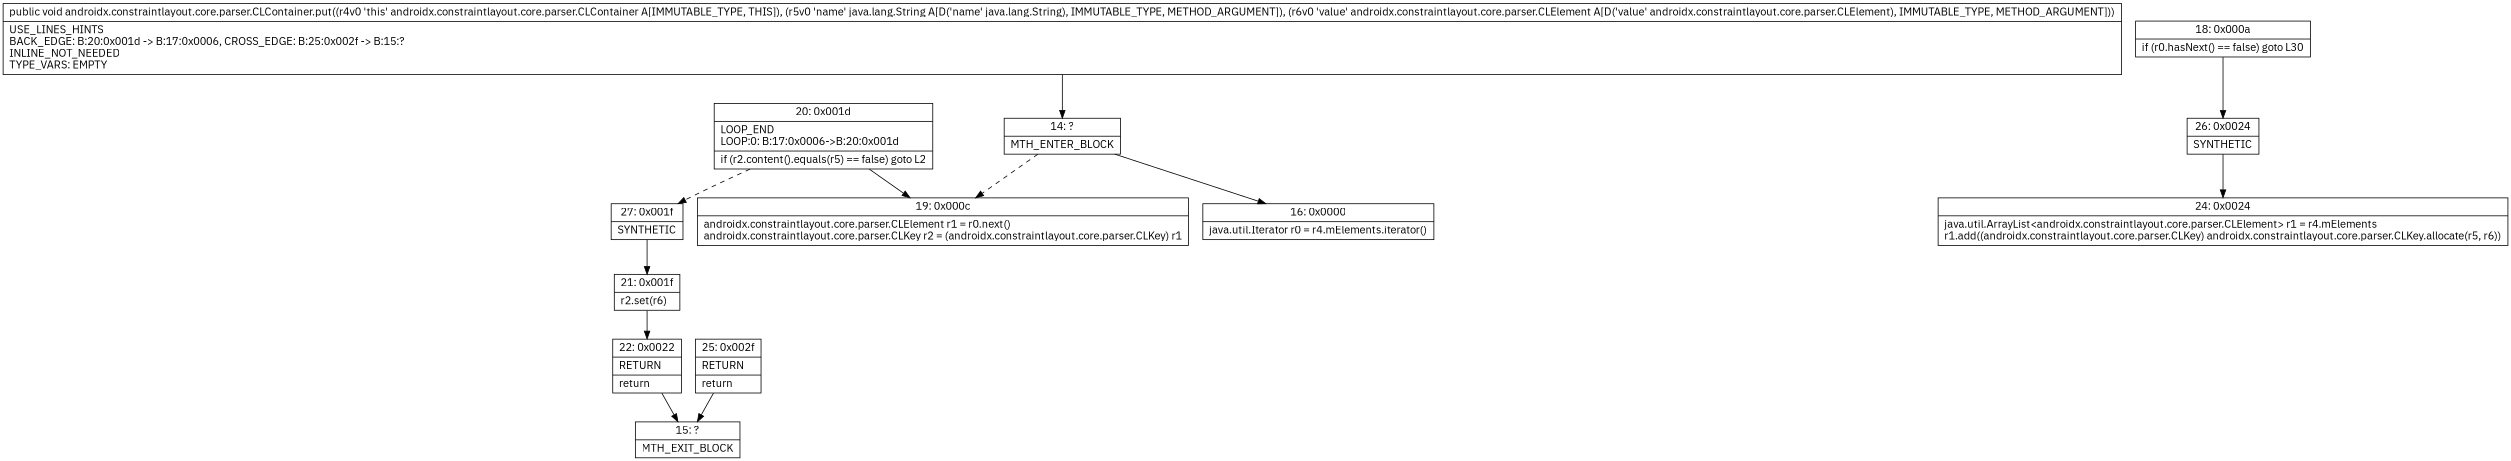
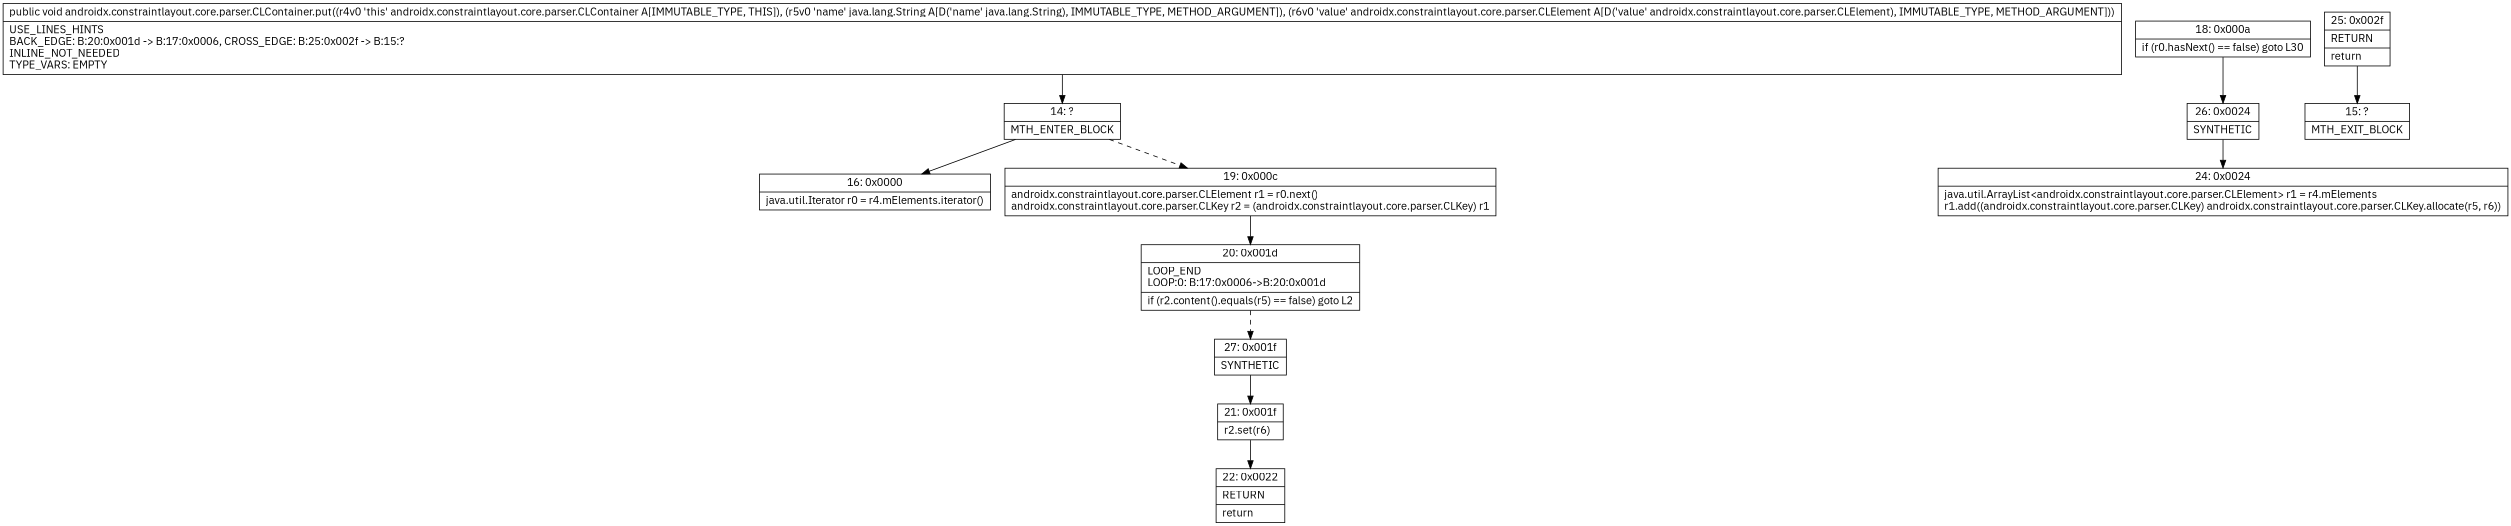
(886, 181) -> (1250, 226)
(668, 404) -> none
